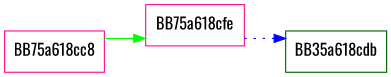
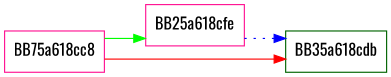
(195, 25) -> (195, 25)
none -> (189, 59)
